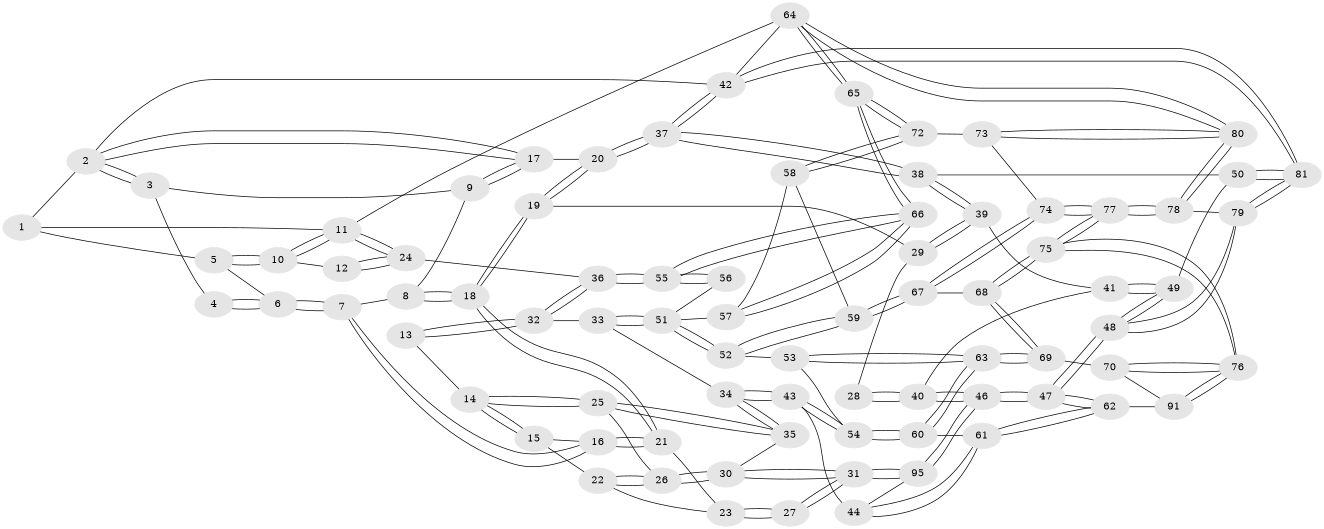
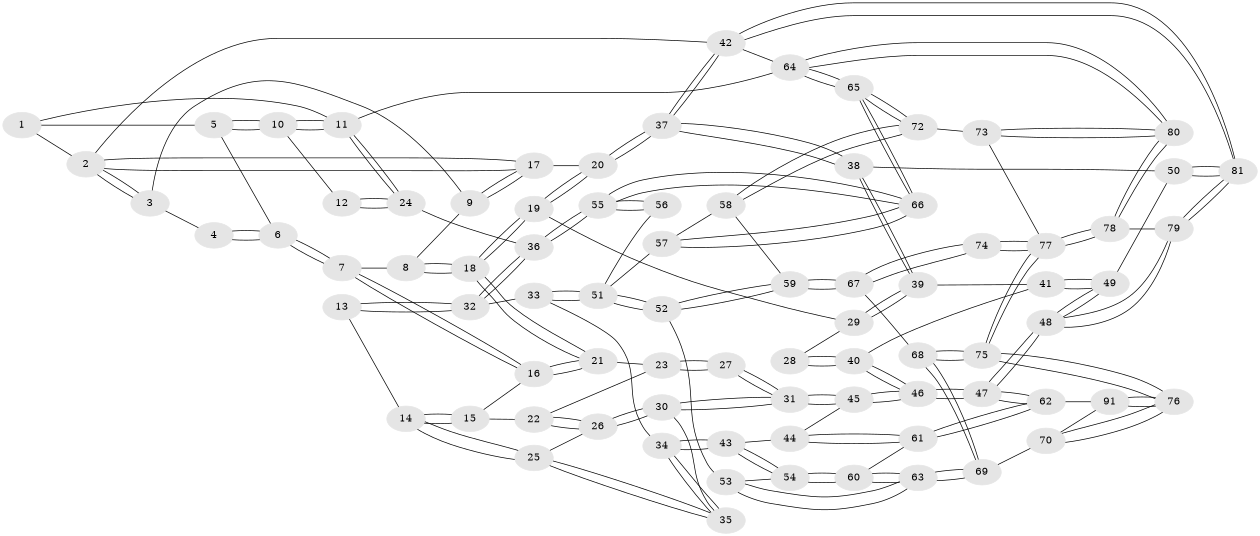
(1012, 170) -> (1014, 189)
(918, 474) -> (854, 400)
